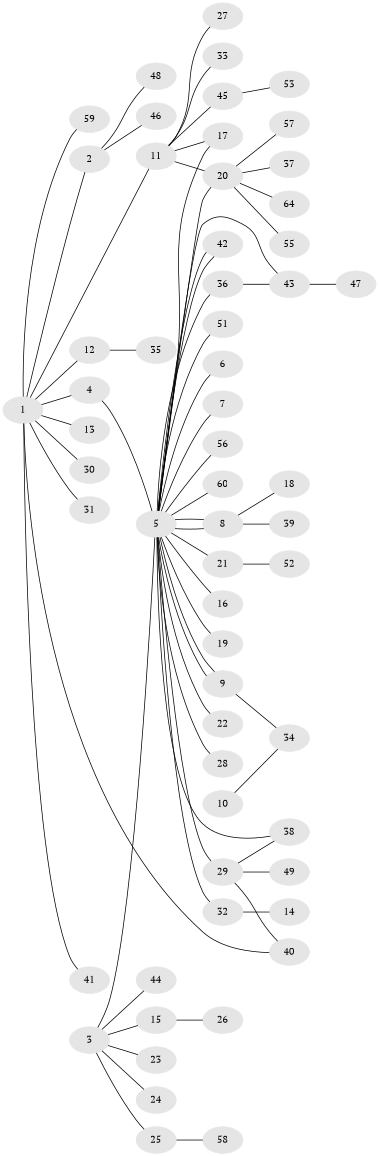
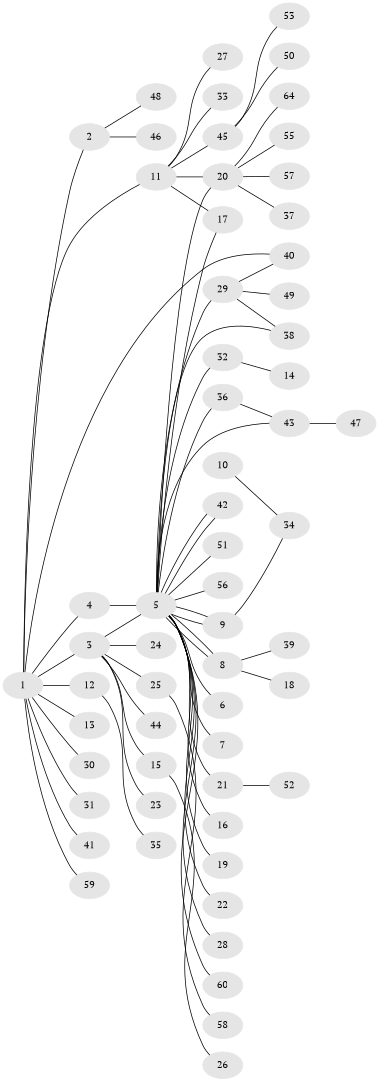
none -> (289, 56)
none -> (56, 665)
